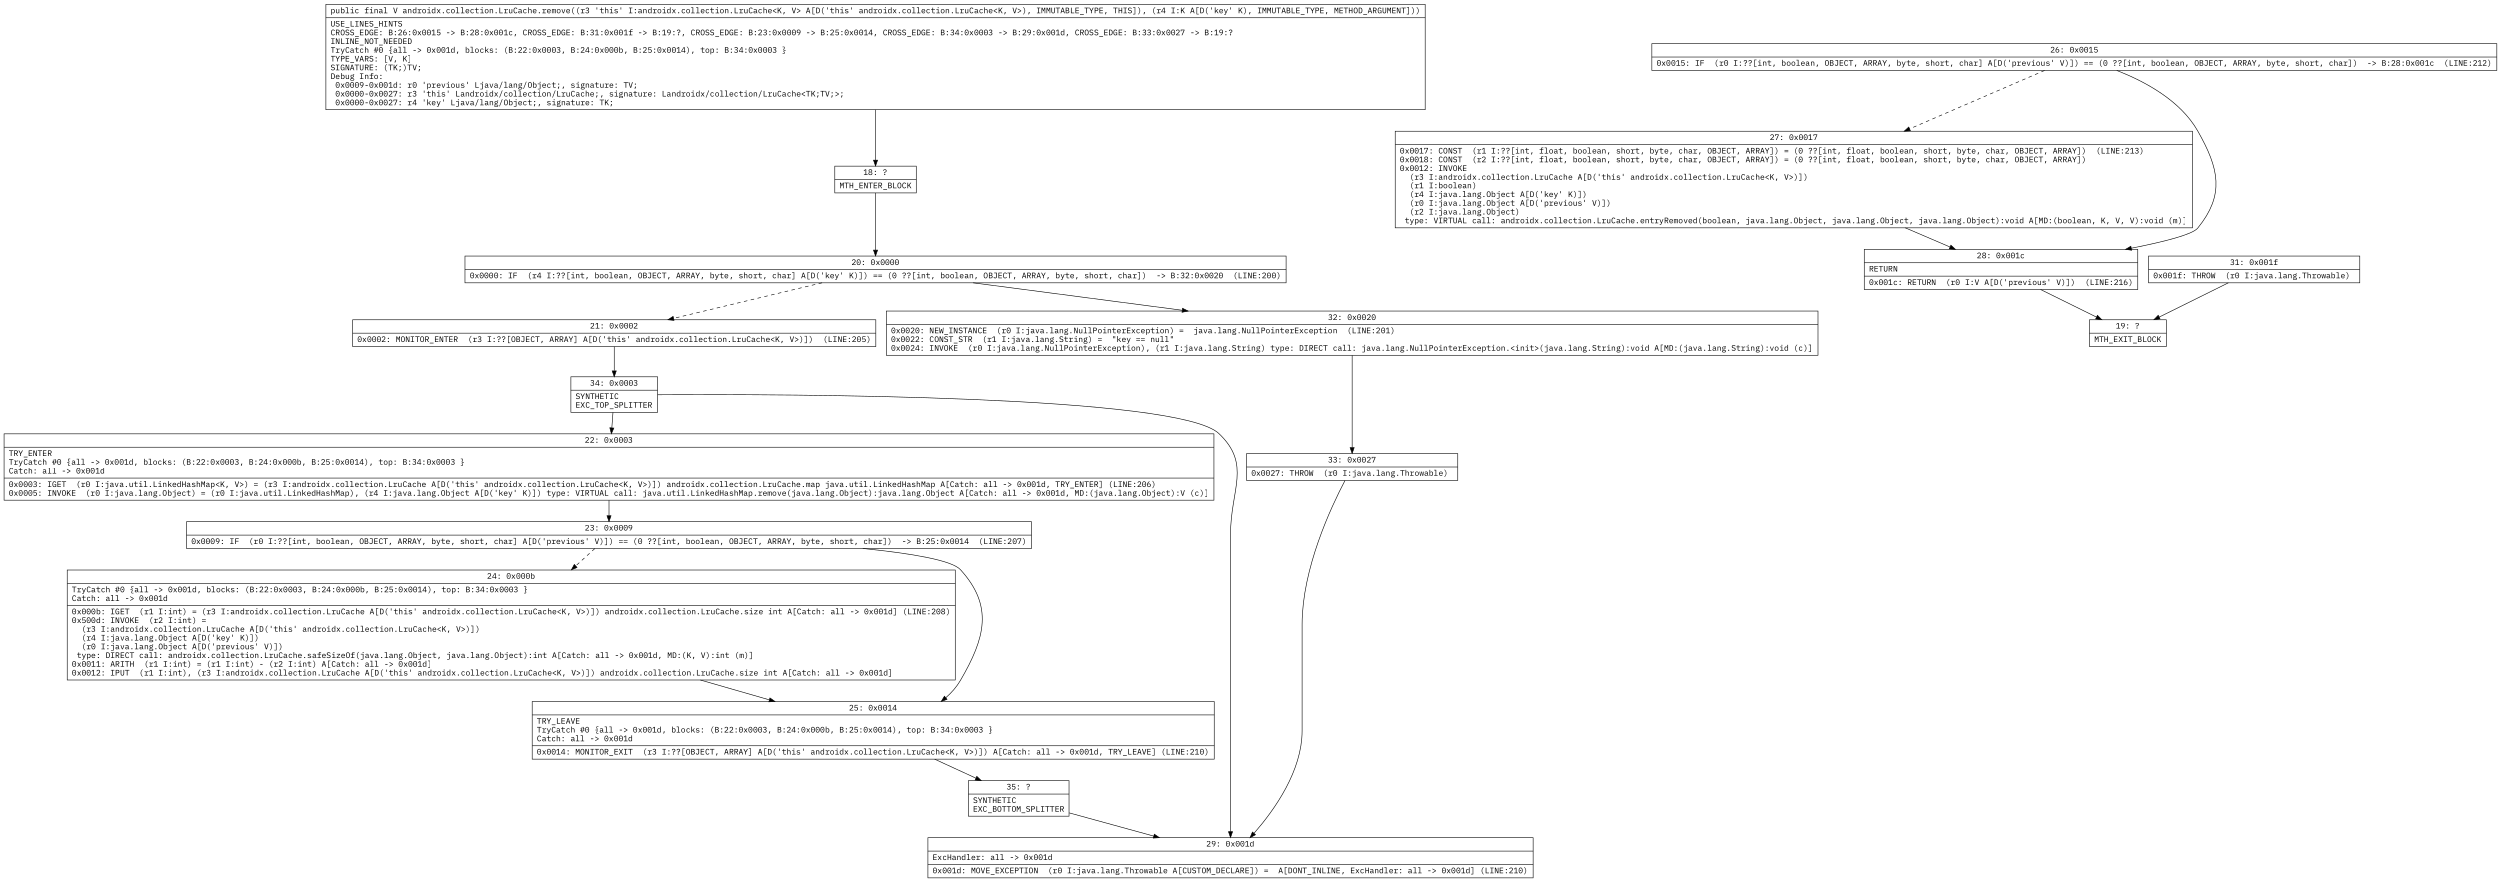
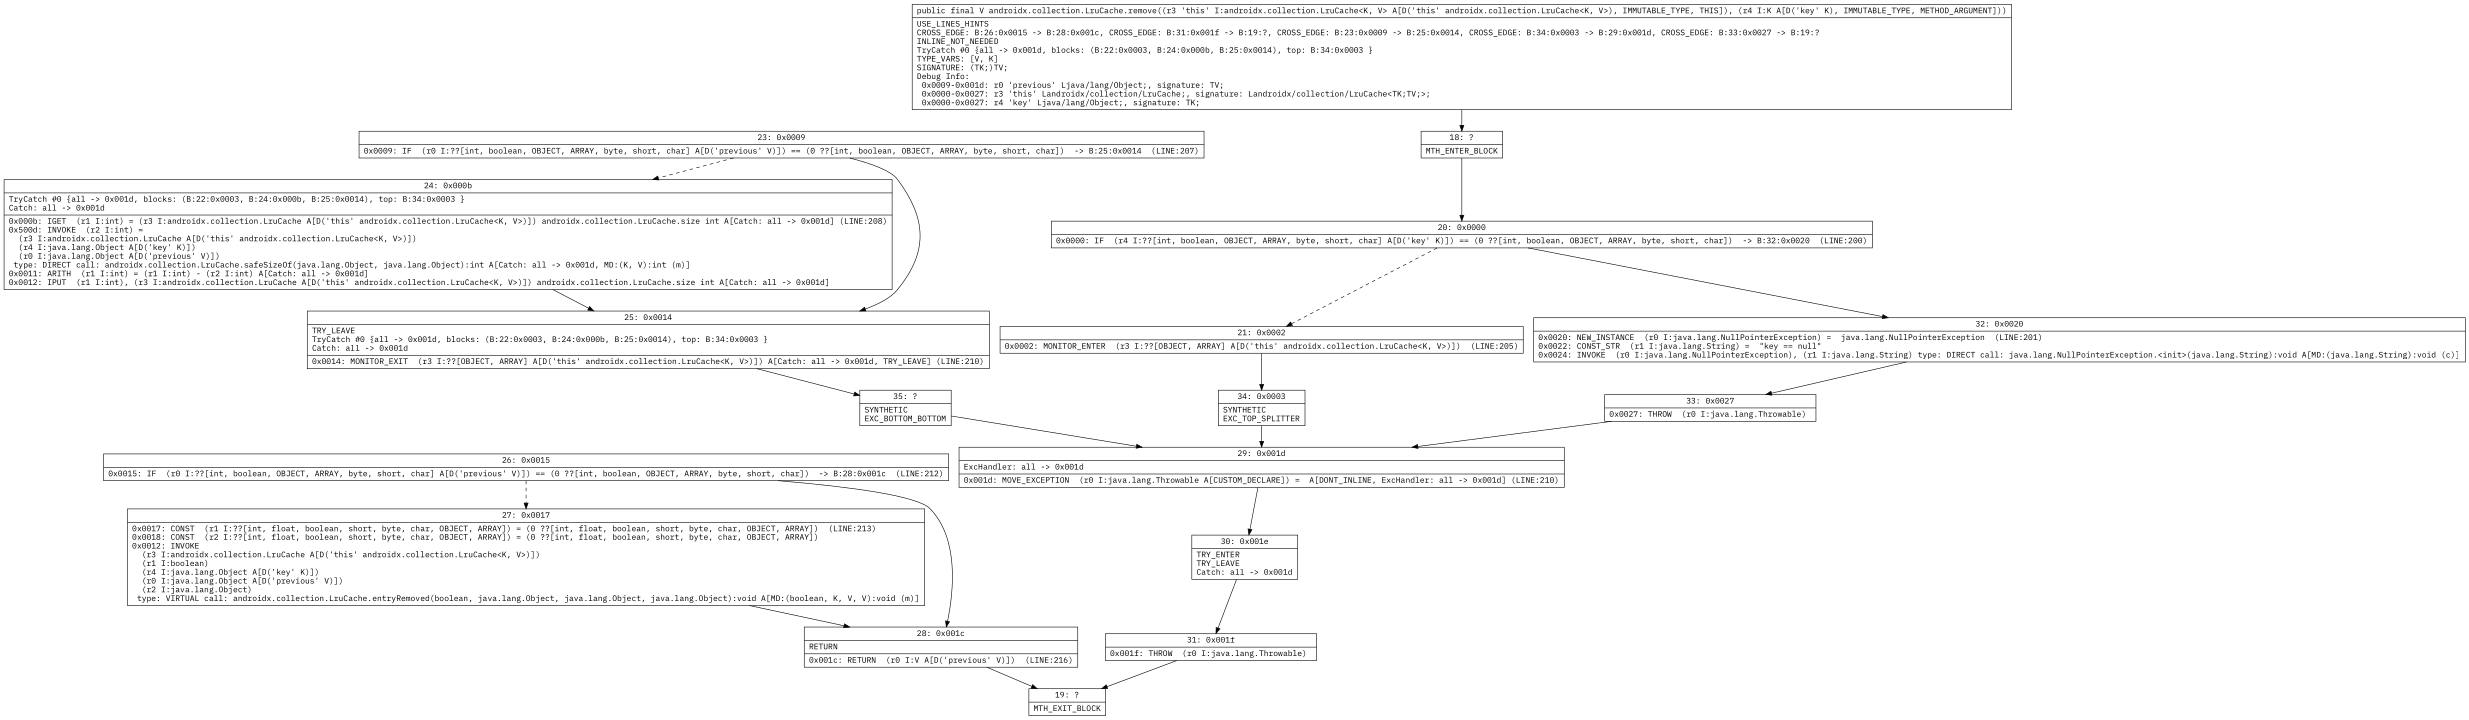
(609, 467) -> none
none -> (1245, 557)
(1019, 809) -> (906, 419)
